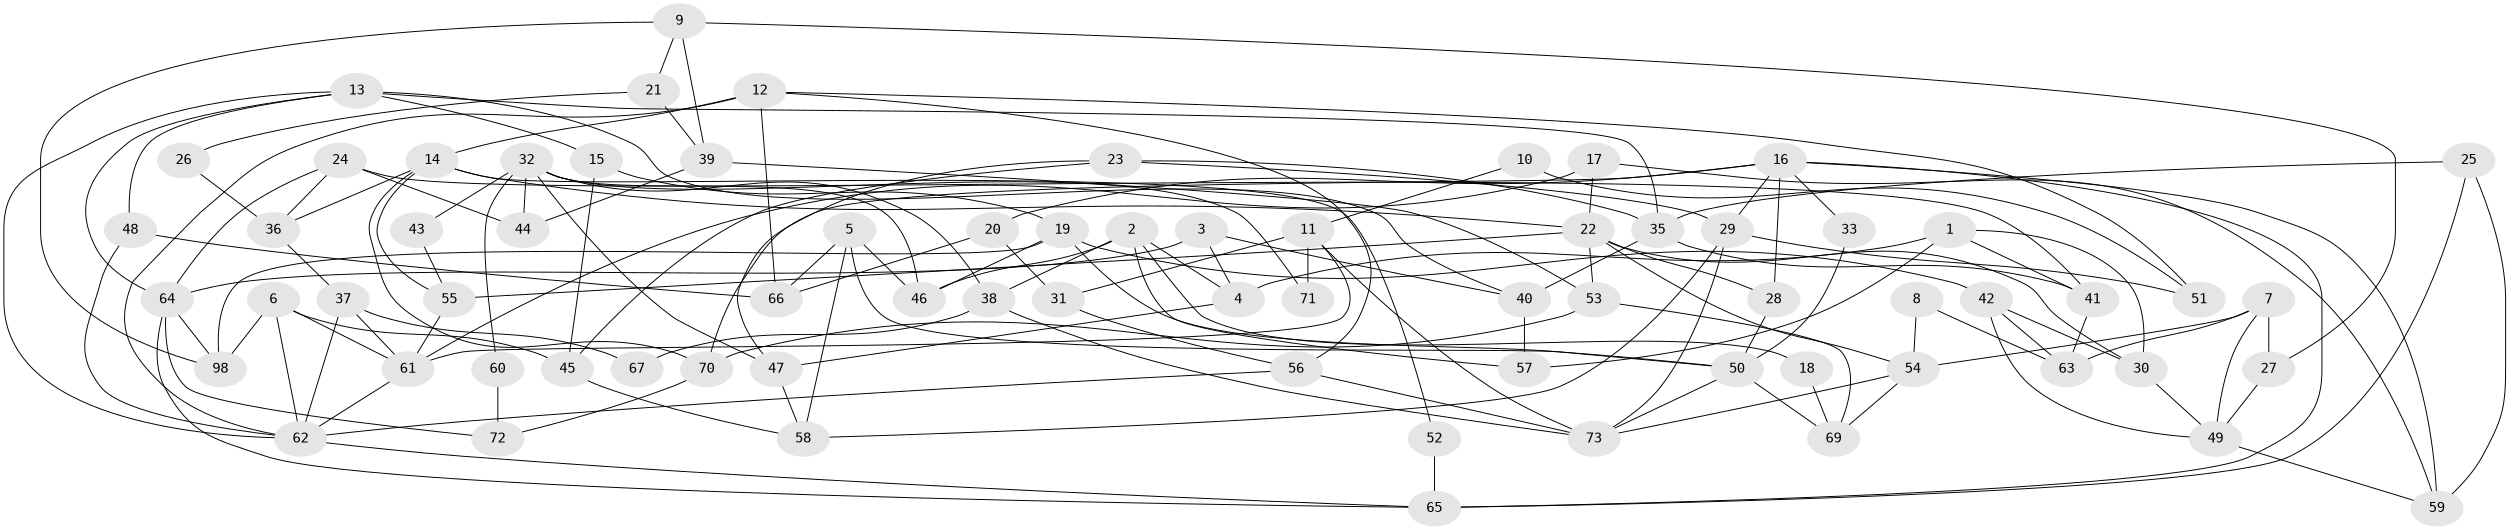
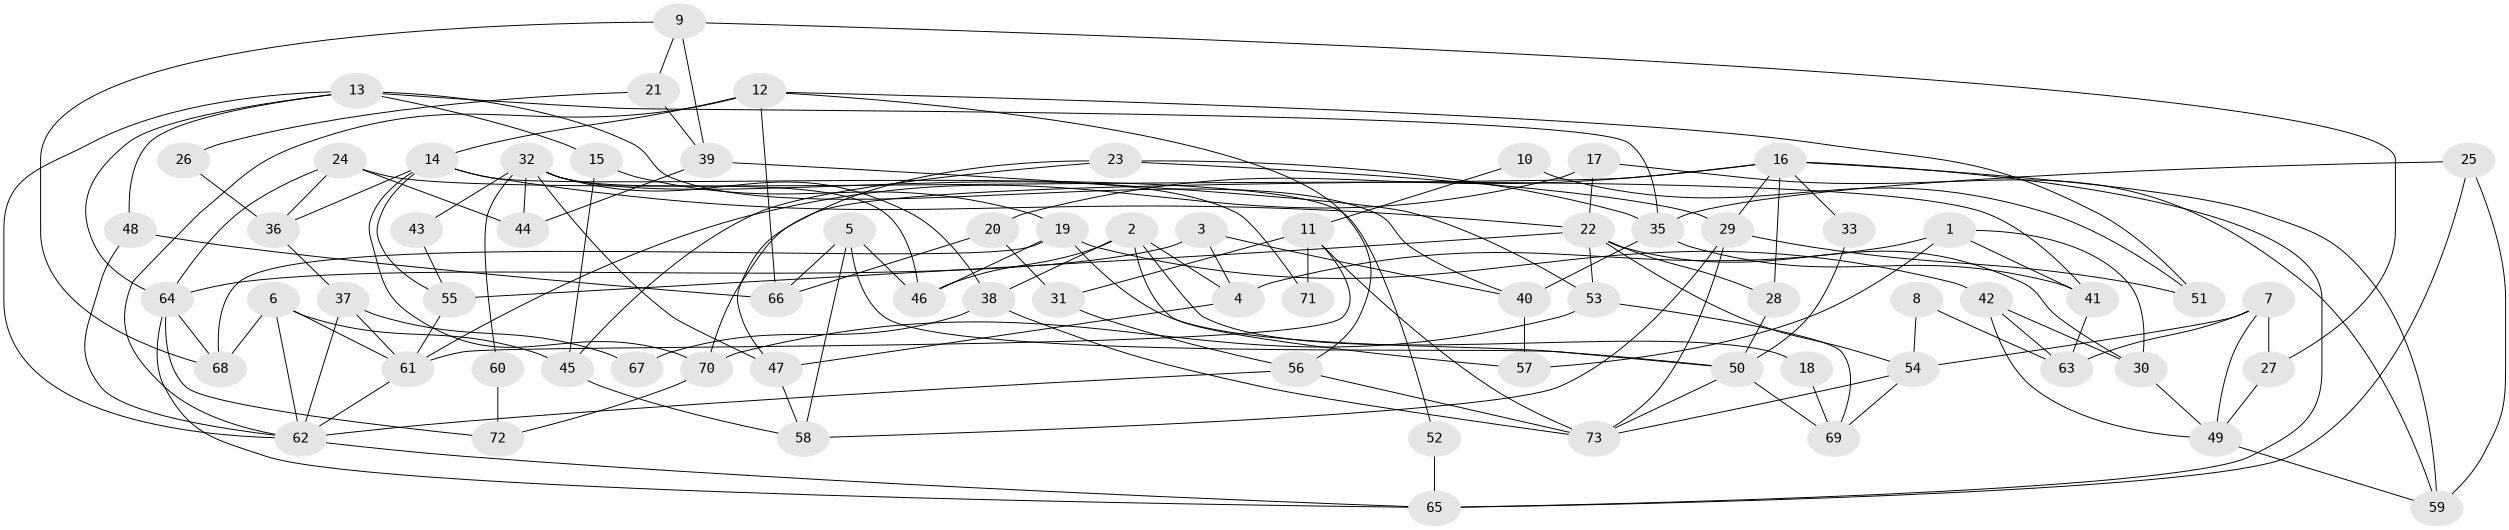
(220, 369) -> (220, 369)
